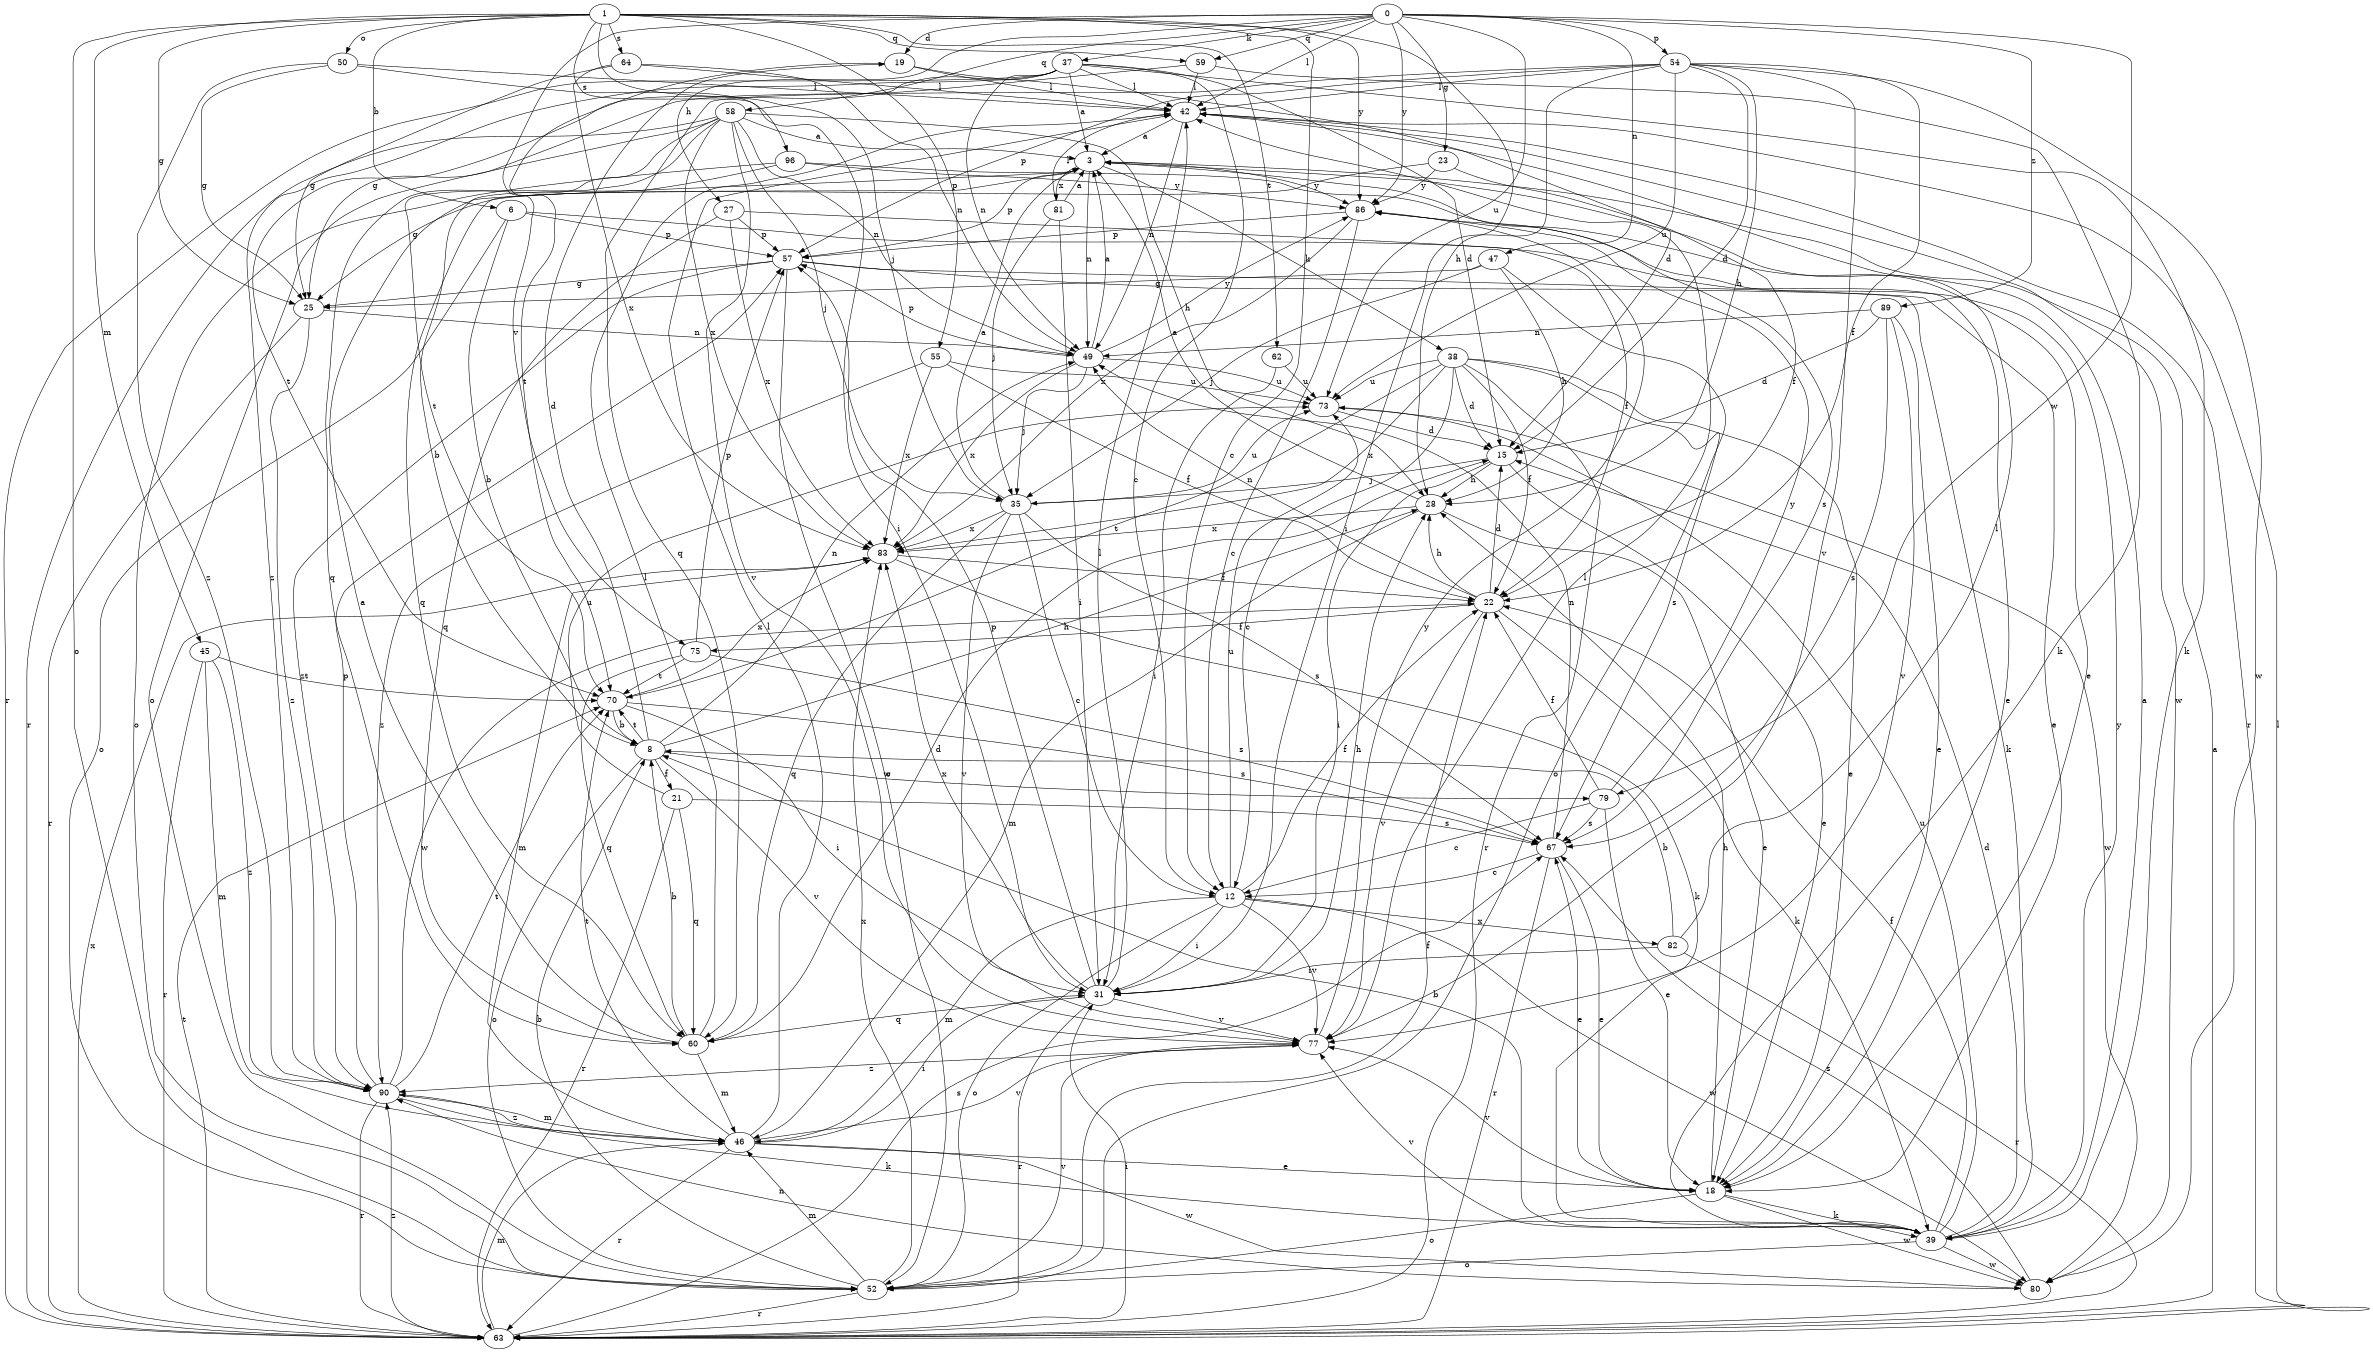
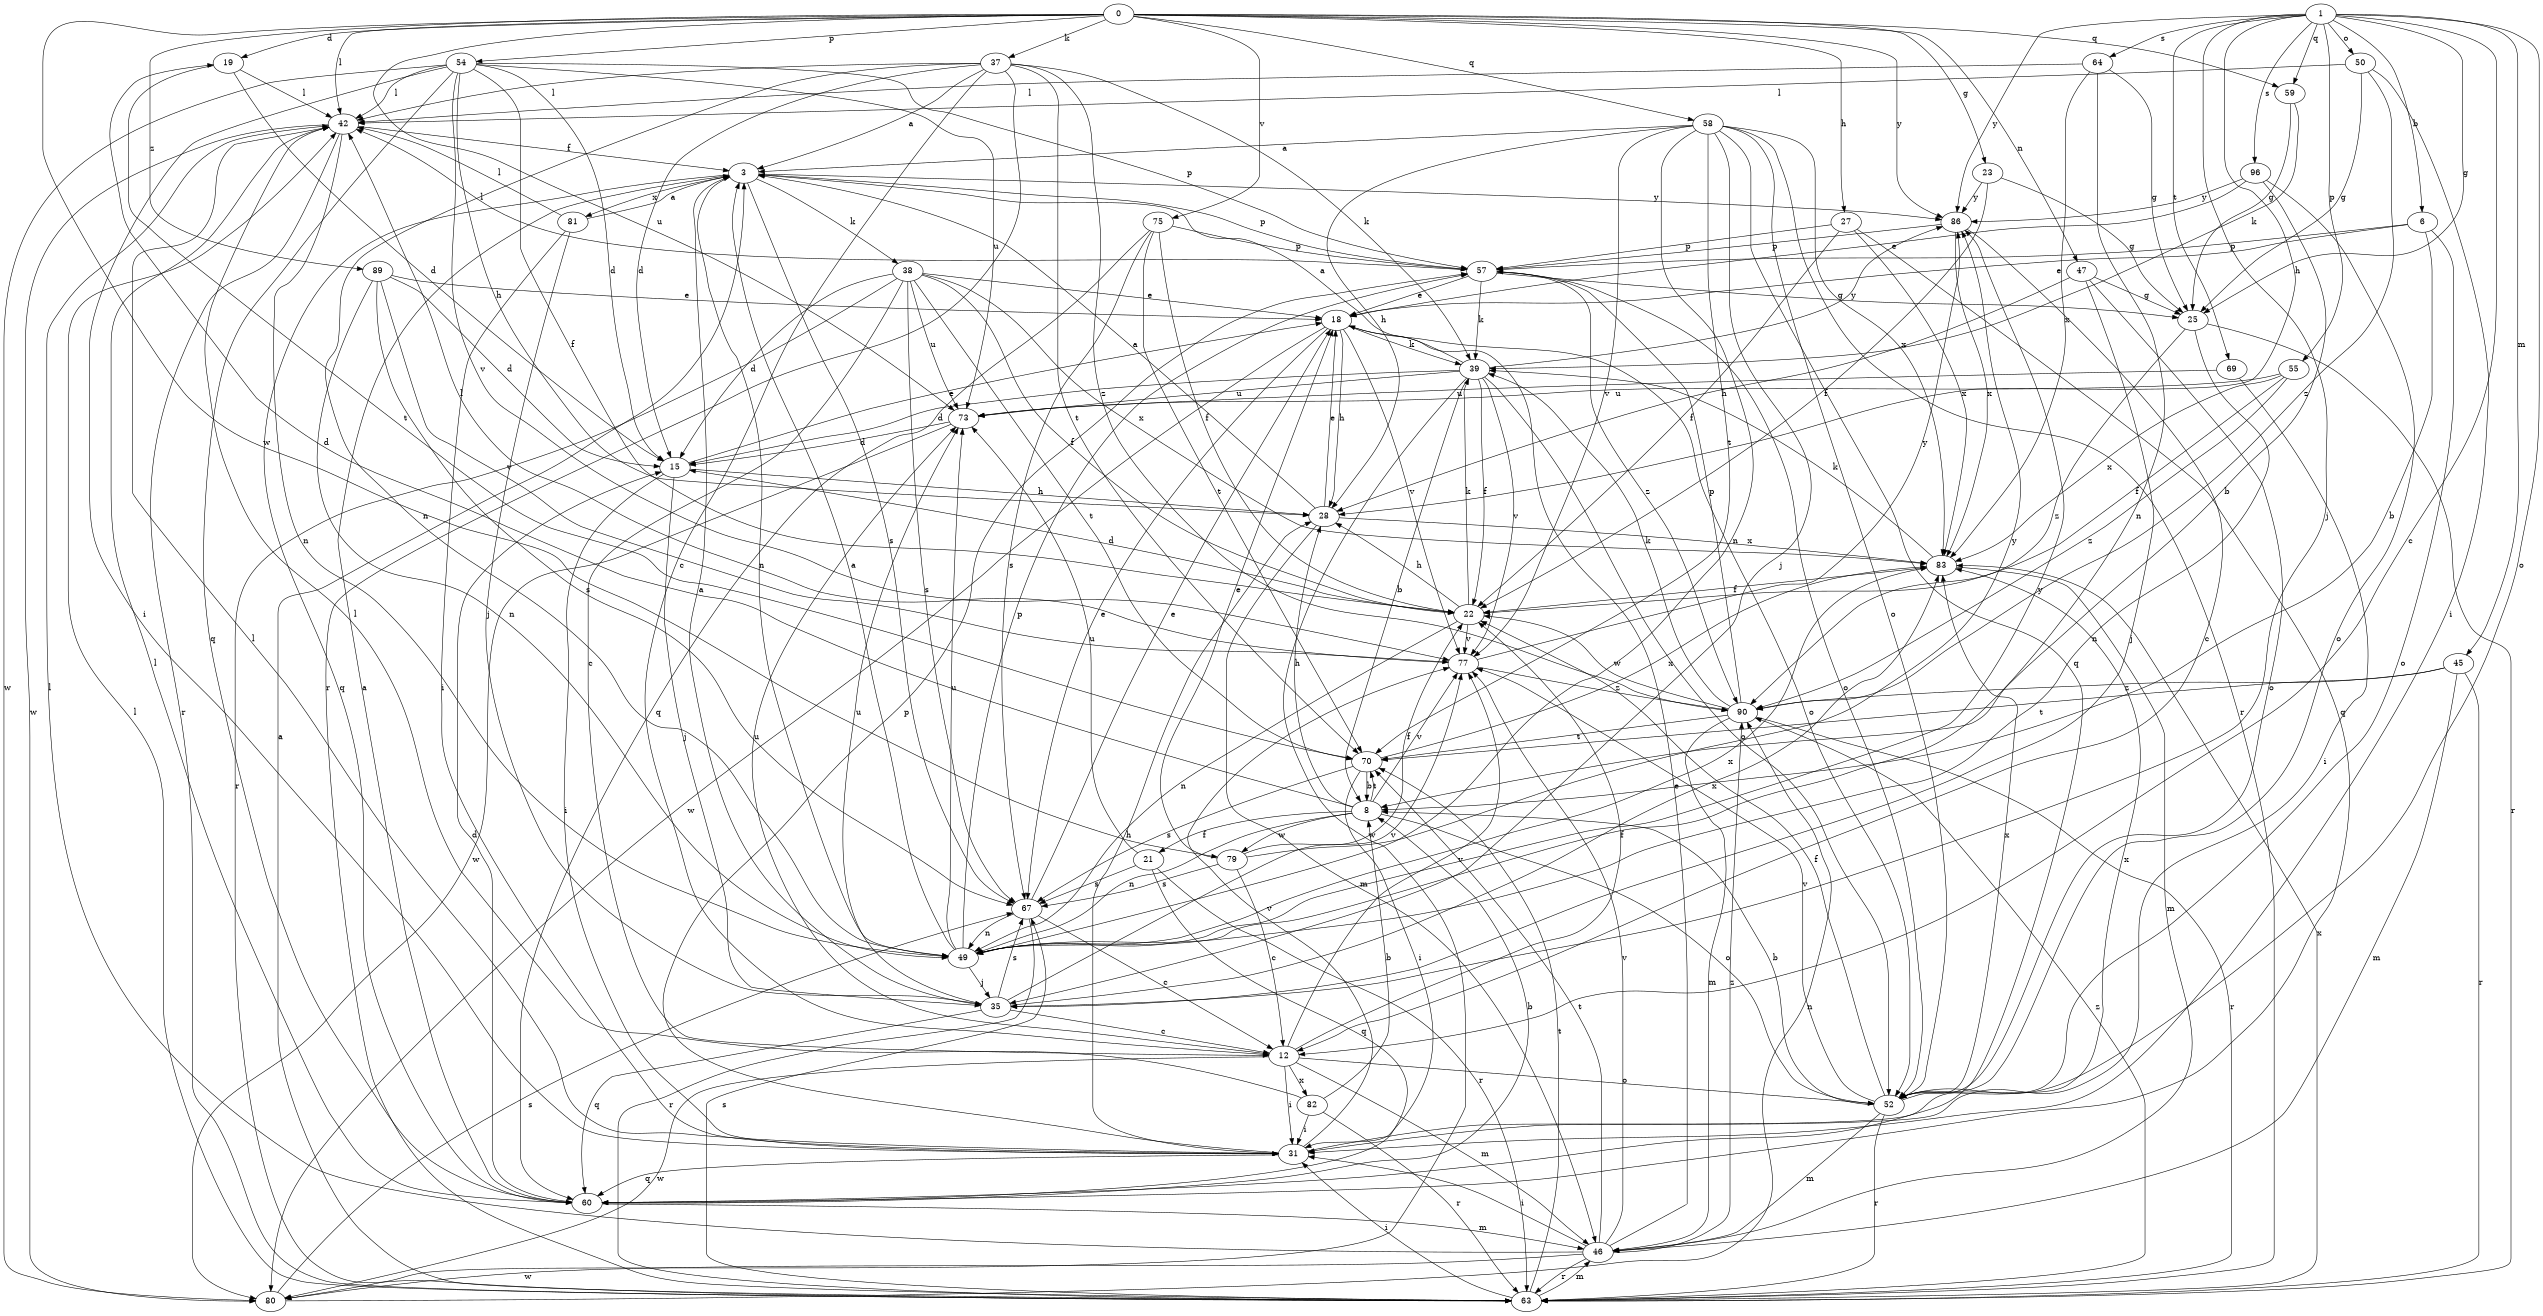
(1194, 85) -> (900, 260)
(1145, 137) -> (569, 149)
(1277, 358) -> (2232, 369)
(1115, 632) -> (1232, 482)
(926, 1311) -> none
